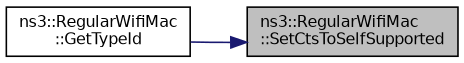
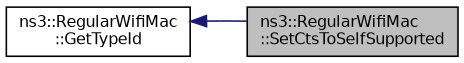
(211, 42) -> (227, 21)
